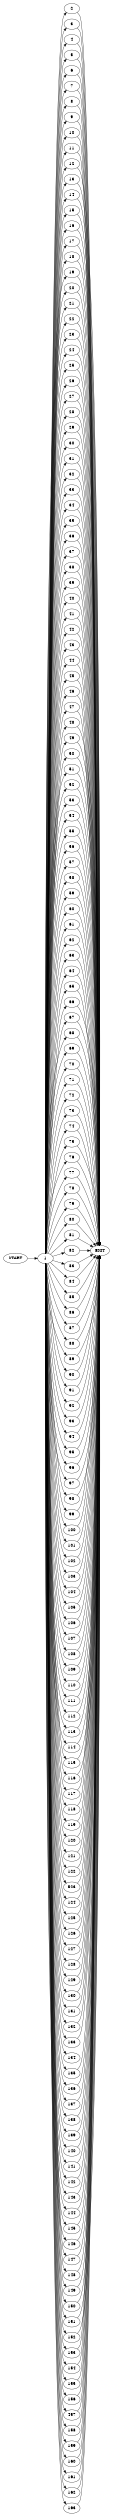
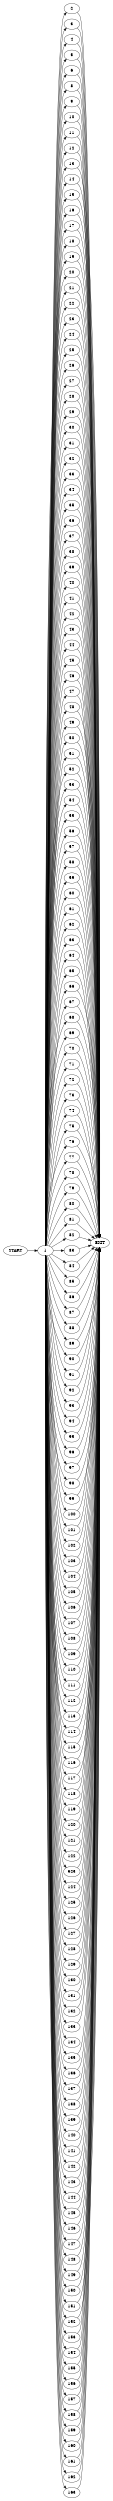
(72, 86) -> none
(72, 2415) -> (72, 2399)
